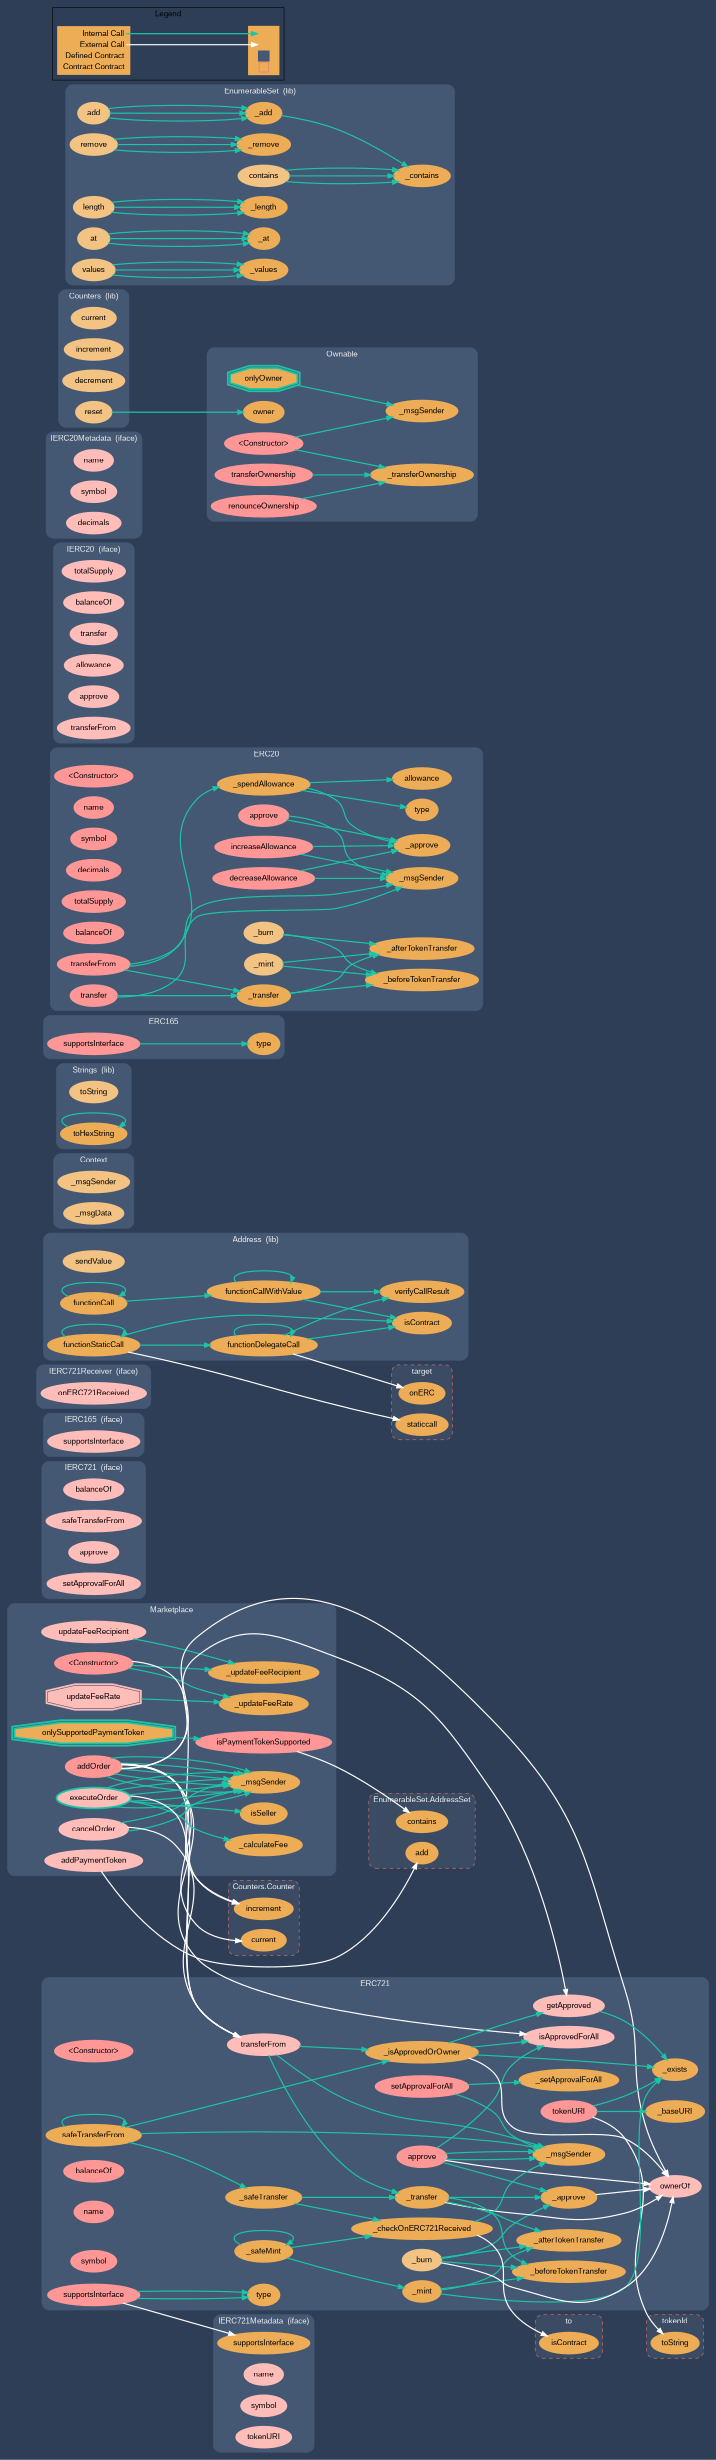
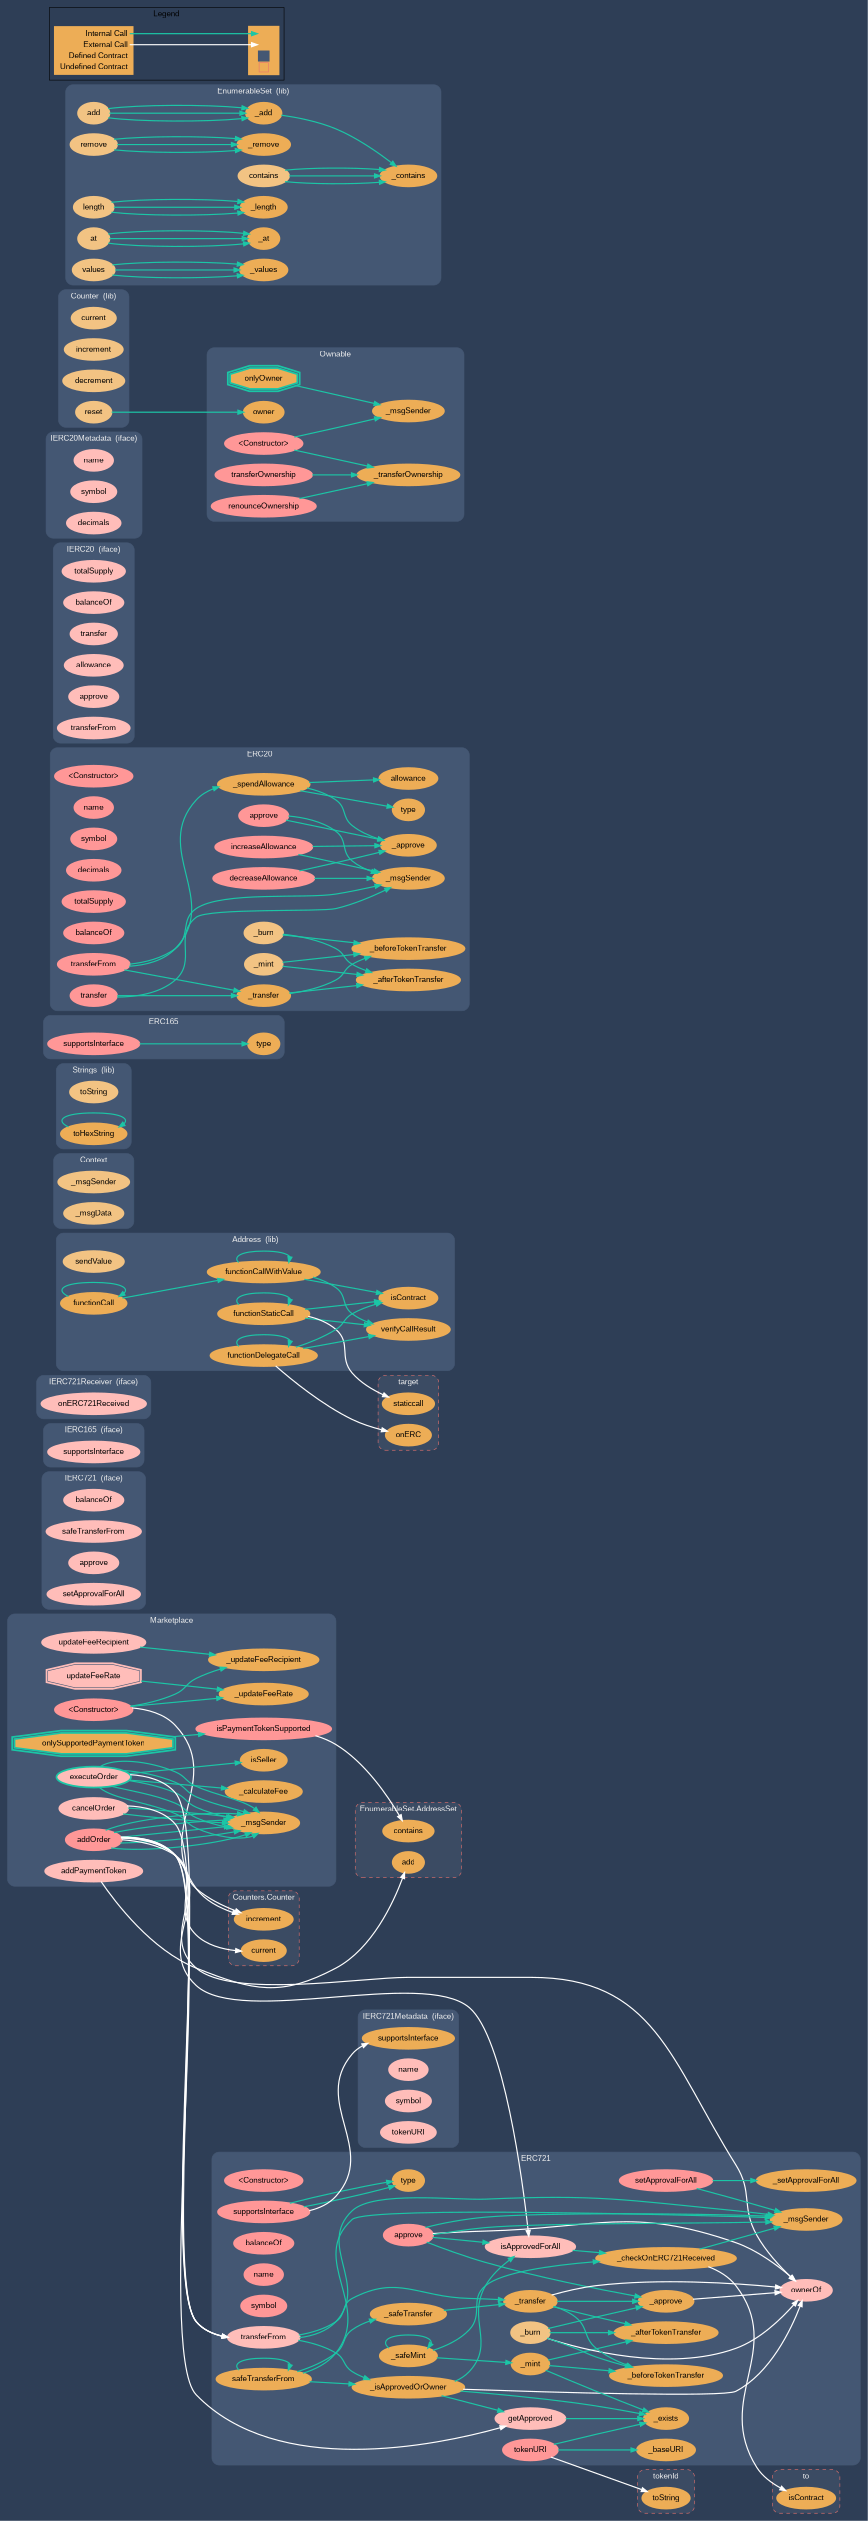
(94, 67) -> (94, 67)
(94, 296) -> (94, 296)
(172, 1345) -> (335, 1321)
(334, 2211) -> (586, 2251)
